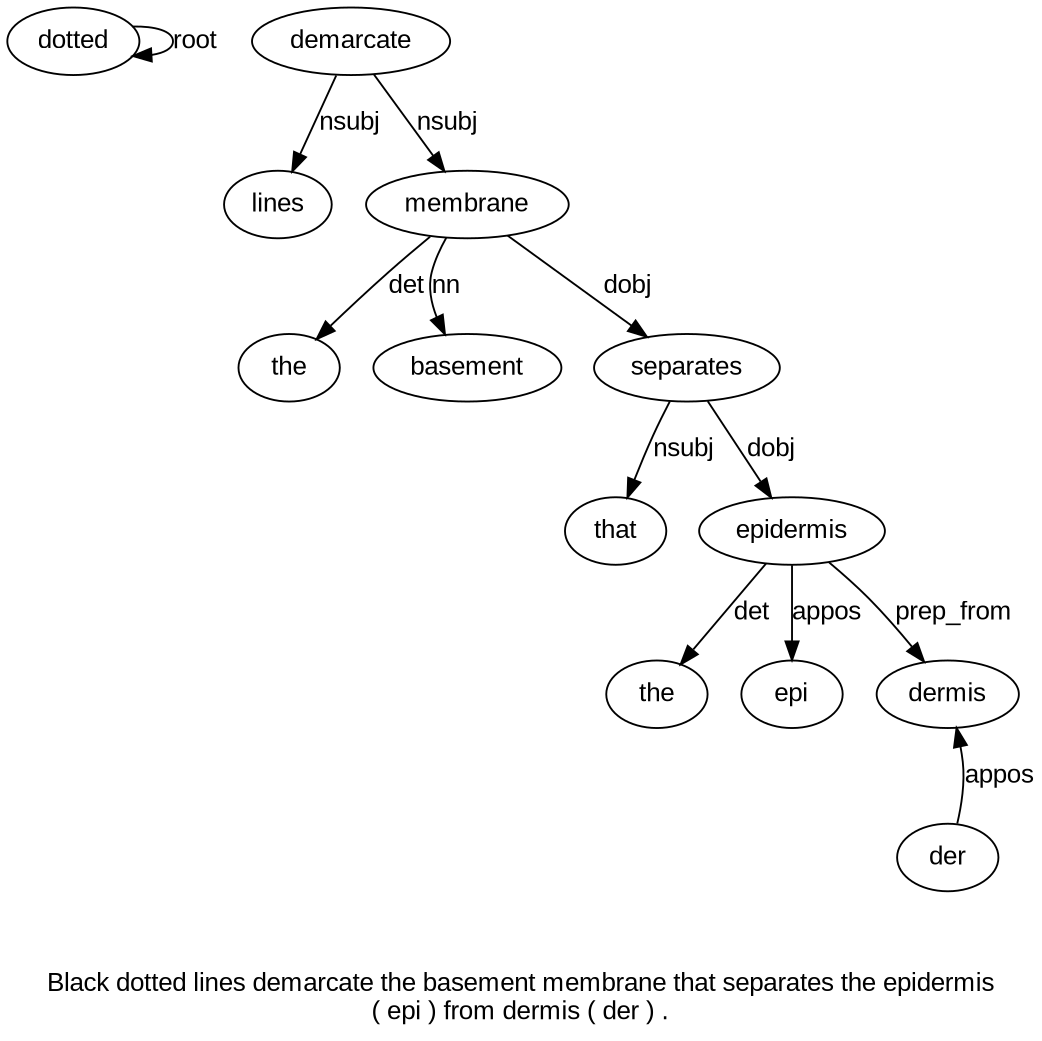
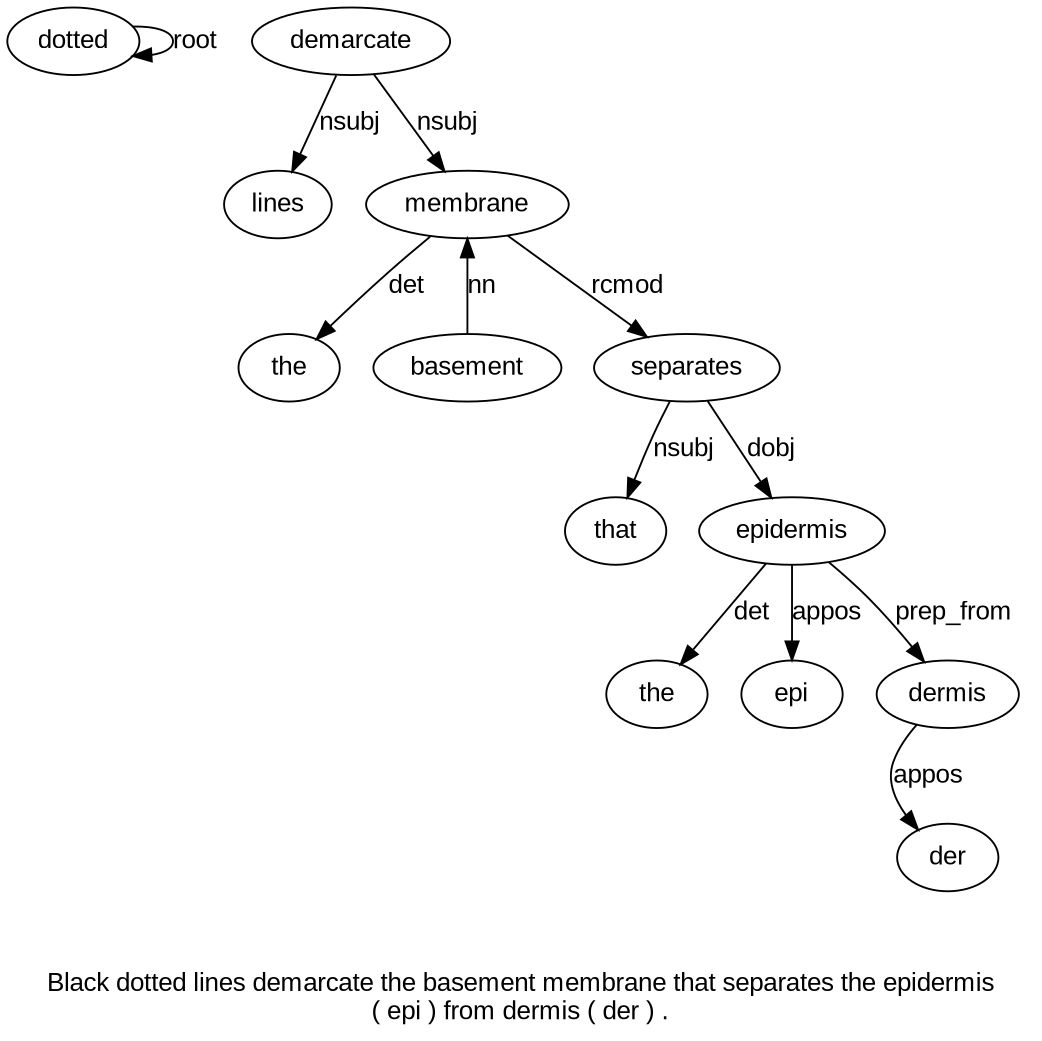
(431, 276) -> (467, 296)
(628, 286) -> (628, 286)
(963, 785) -> (892, 768)
